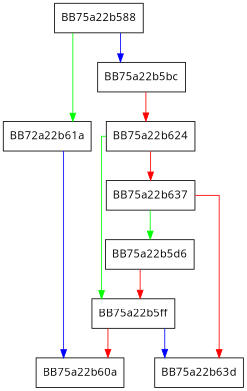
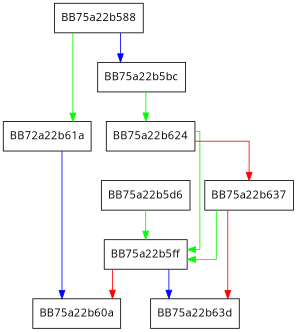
(146, 103) -> (146, 103)
(150, 221) -> (216, 245)
(140, 280) -> (146, 221)
